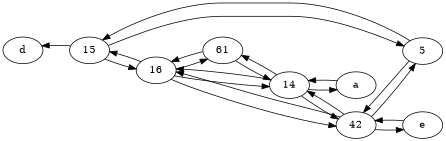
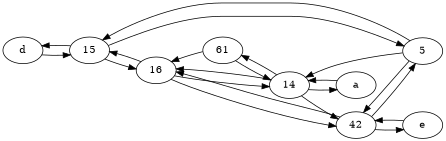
none -> (52, 55)
(190, 65) -> none
(329, 104) -> (357, 60)
